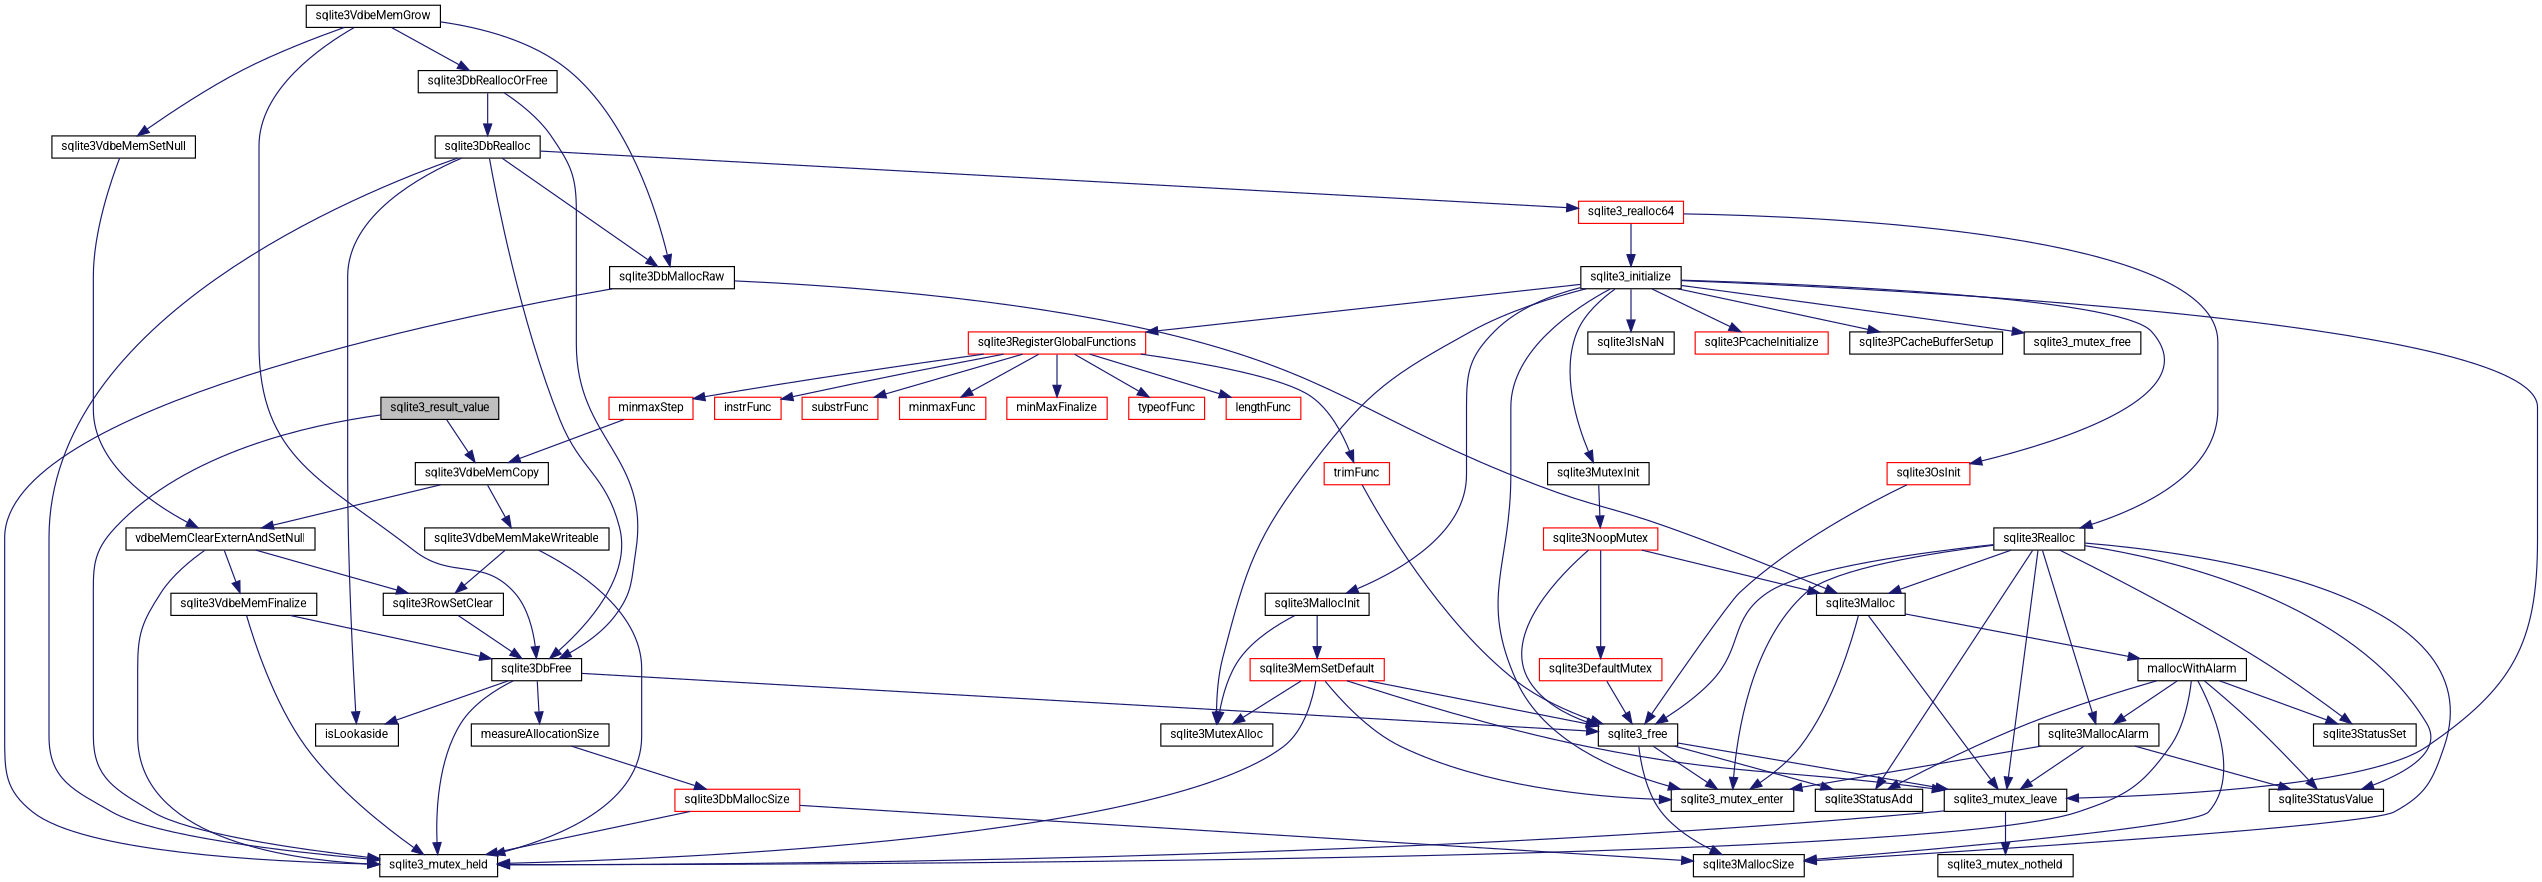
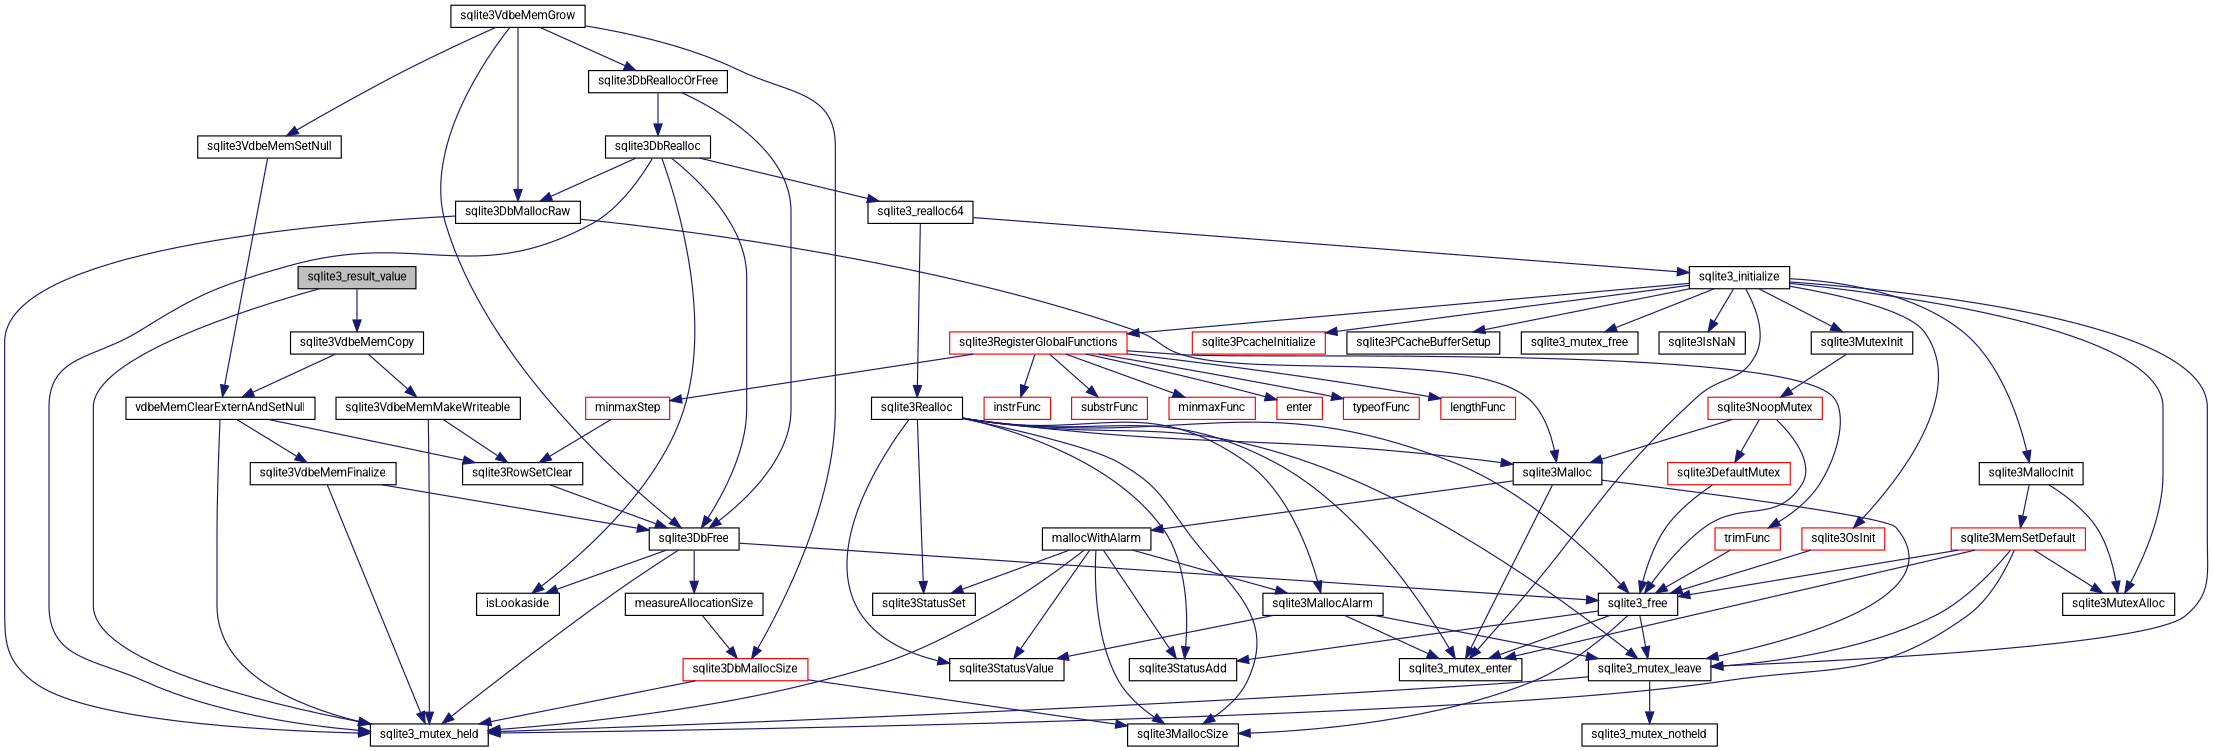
(1631, 212) -> (921, 212)
none -> (835, 237)
(1057, 408) -> (1300, 408)
(577, 437) -> (574, 441)
